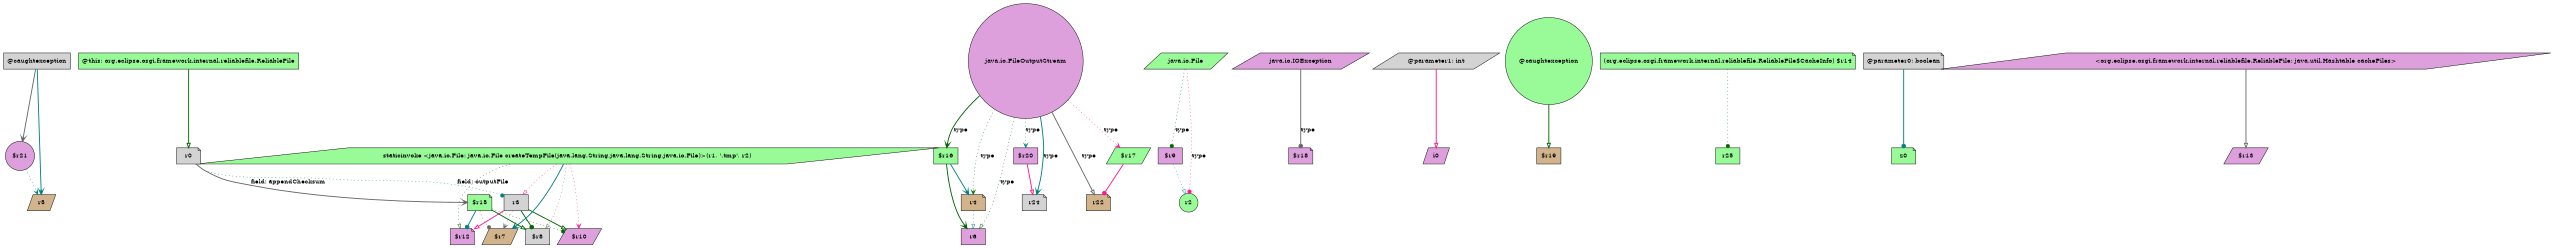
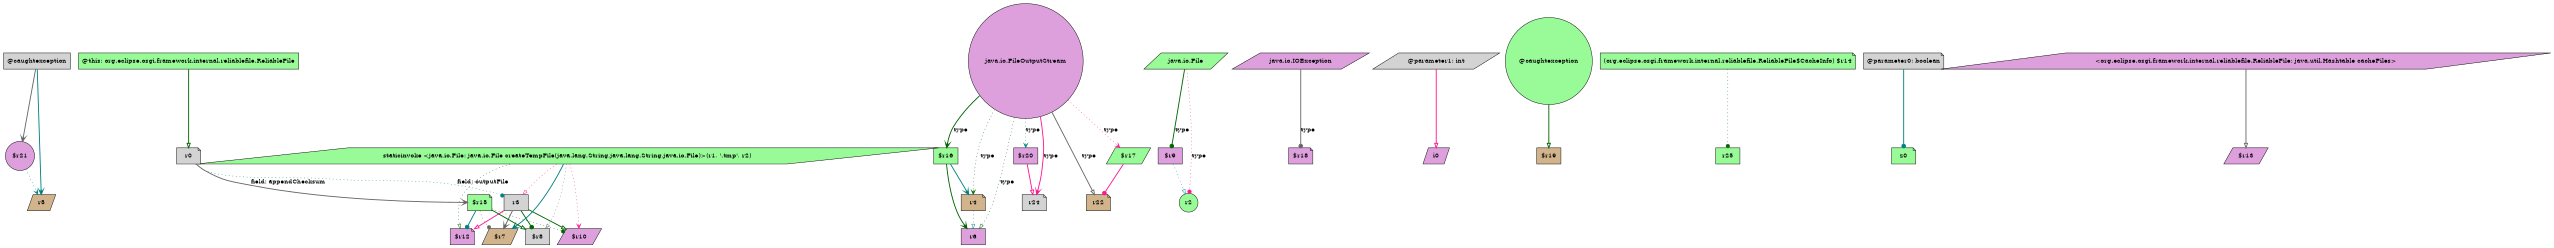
(1178, 107) -> (1178, 107)
(1044, 154) -> (1044, 154)
(509, 218) -> (509, 218)
